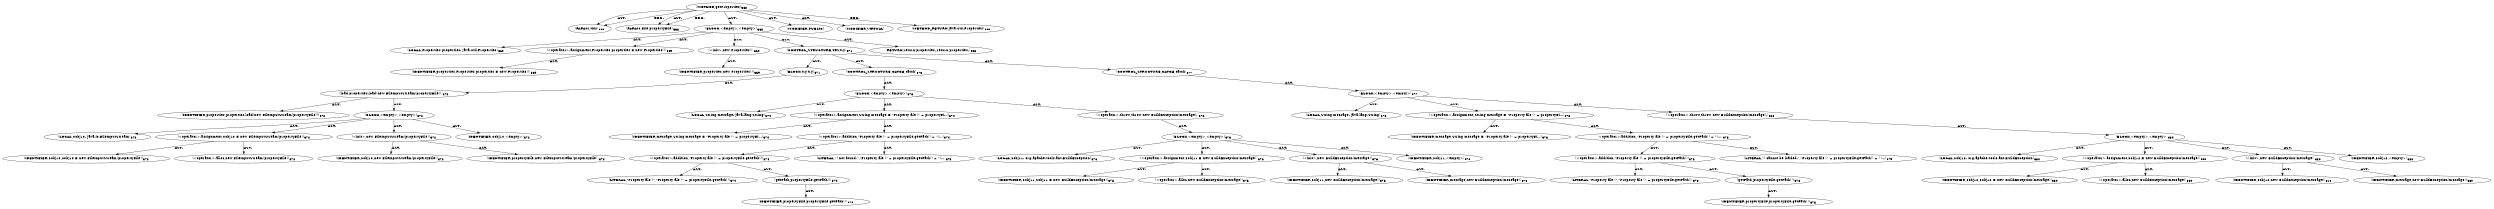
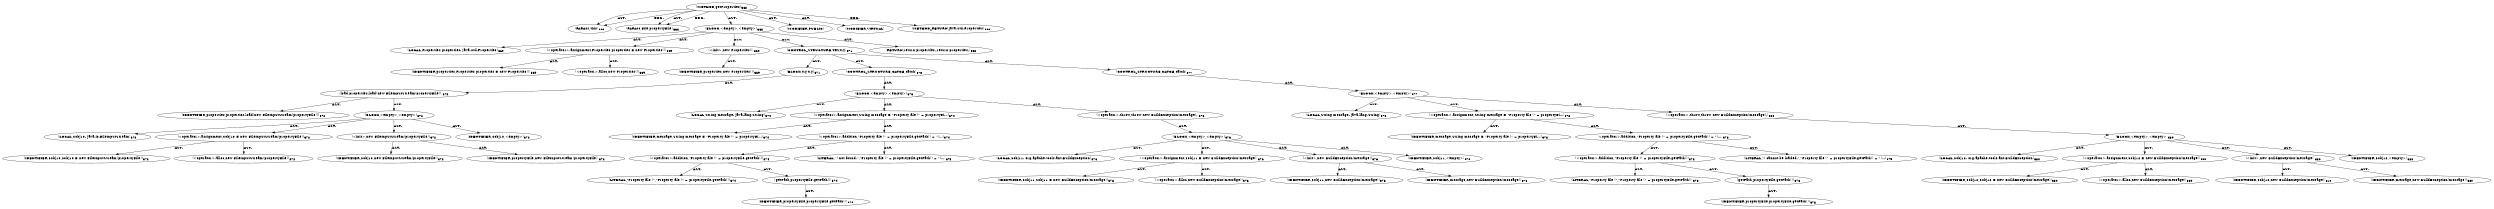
none -> (610, 72)
